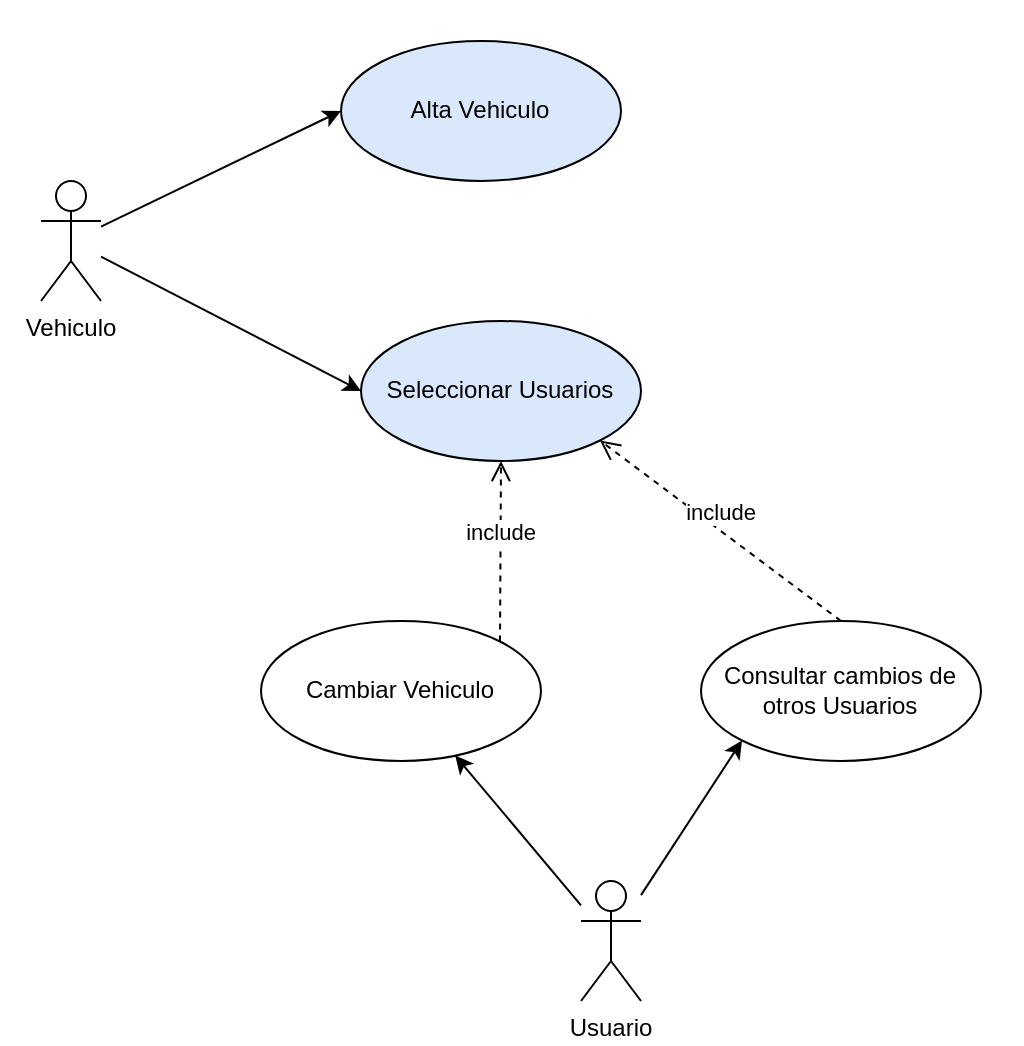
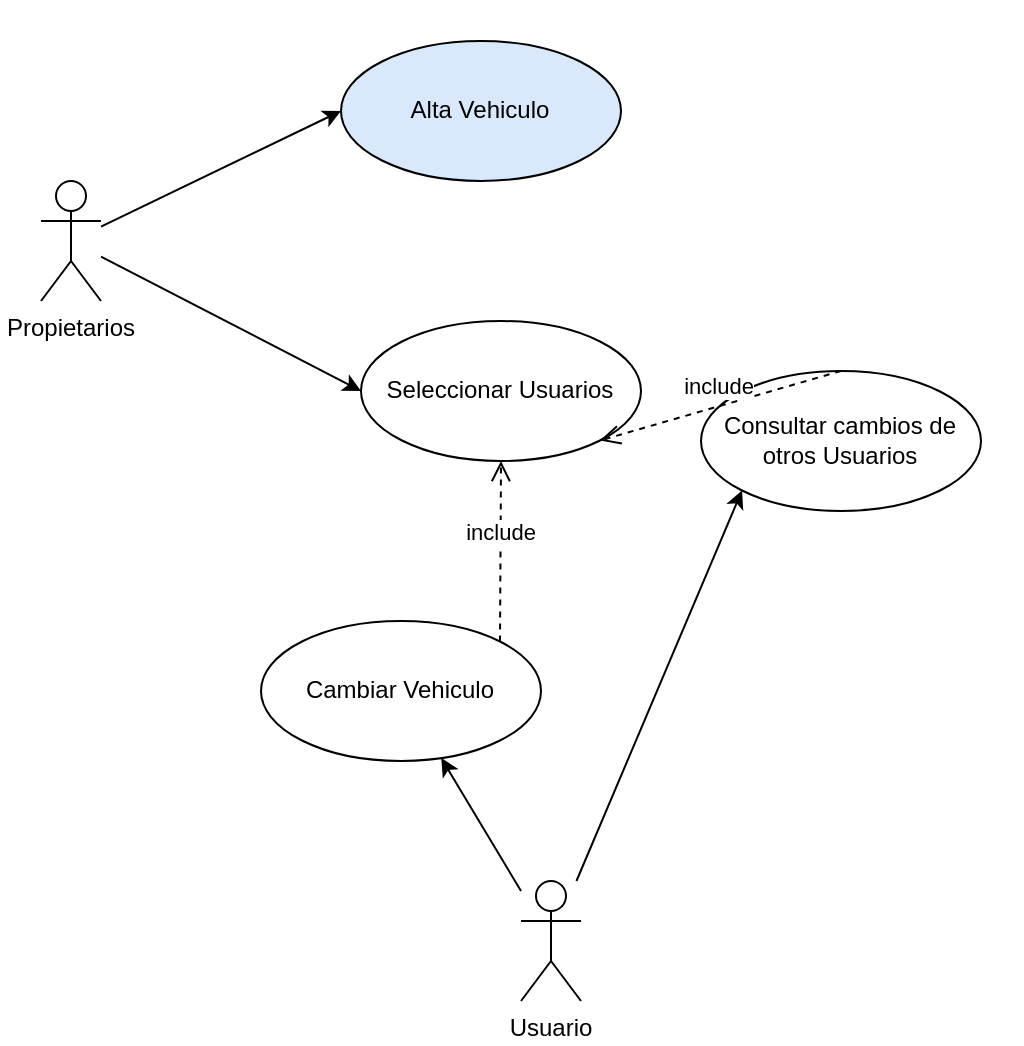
(72, 329) -> (72, 329)
(501, 391) -> (501, 391)
(841, 691) -> (841, 441)
(611, 941) -> (551, 941)
